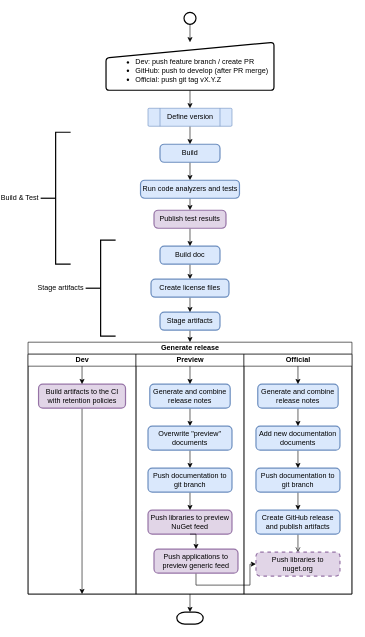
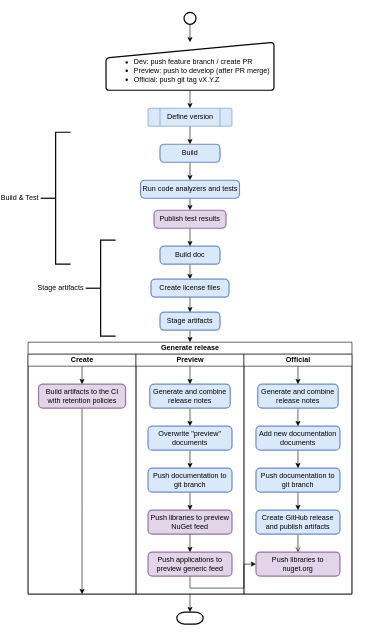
(190, 71) -> (190, 71)
(82, 360) -> (82, 360)
(196, 561) -> (190, 564)
(298, 564) -> (298, 564)
